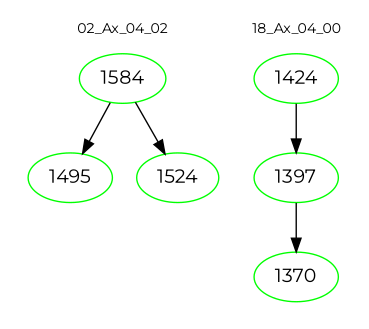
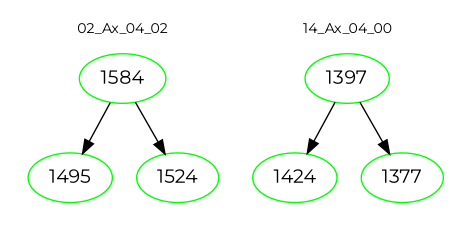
(297, 30) -> (348, 30)
(296, 121) -> (325, 122)
(296, 277) -> (402, 178)
